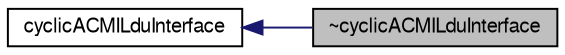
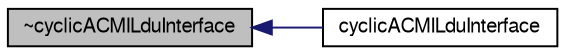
(288, 28) -> (297, 28)
